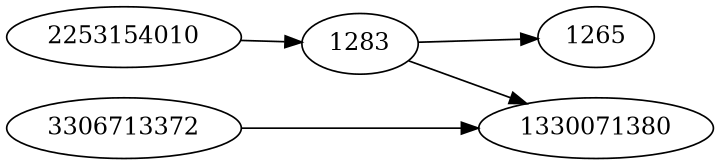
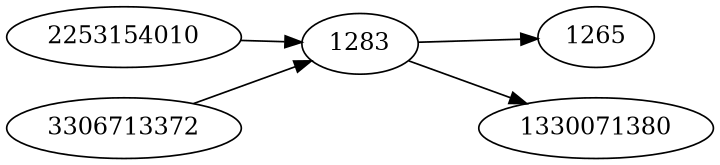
(351, 128) -> (244, 85)
